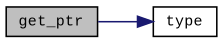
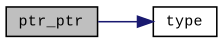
(52, 22) -> (52, 22)
